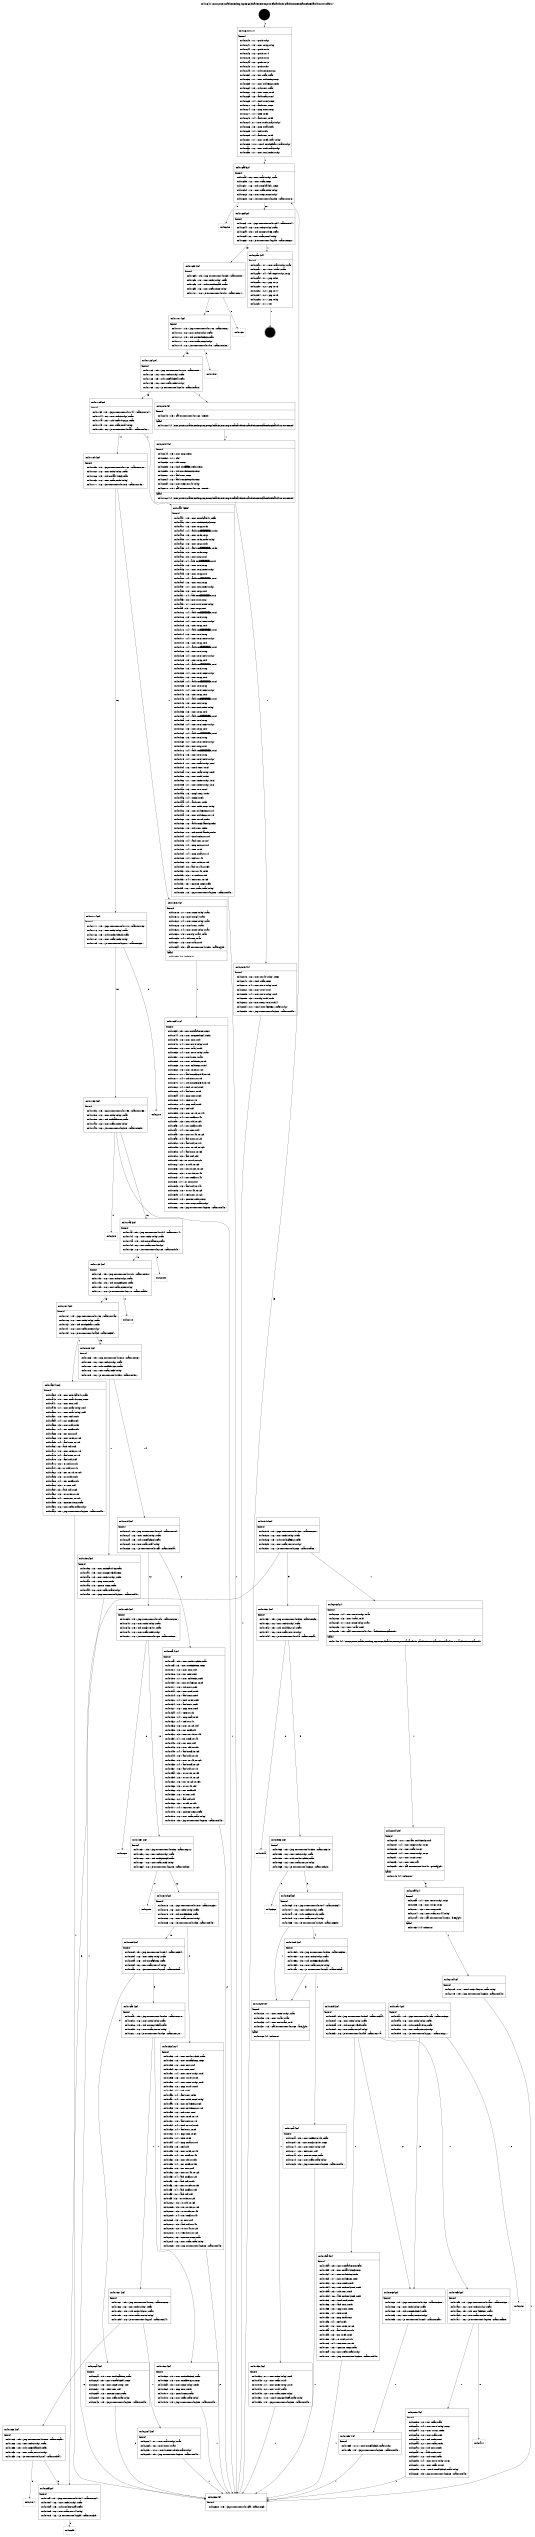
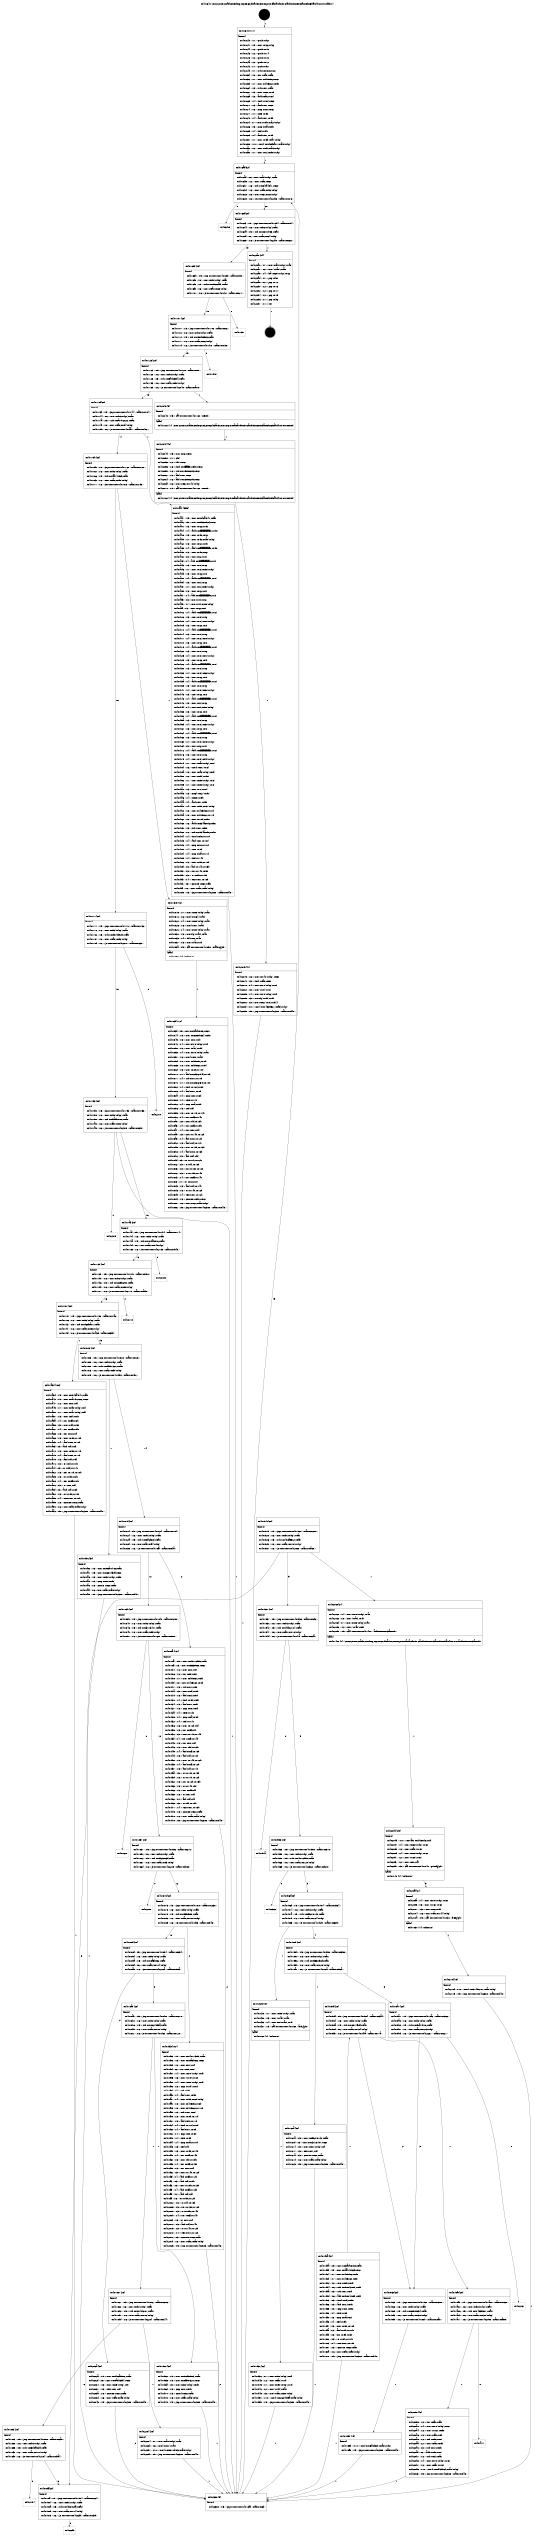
(299, 1986) -> (367, 1988)
(354, 2144) -> (347, 2146)
